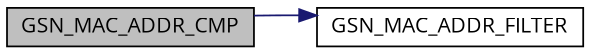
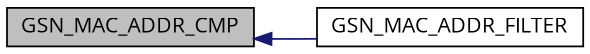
(277, 15) -> (294, 39)
